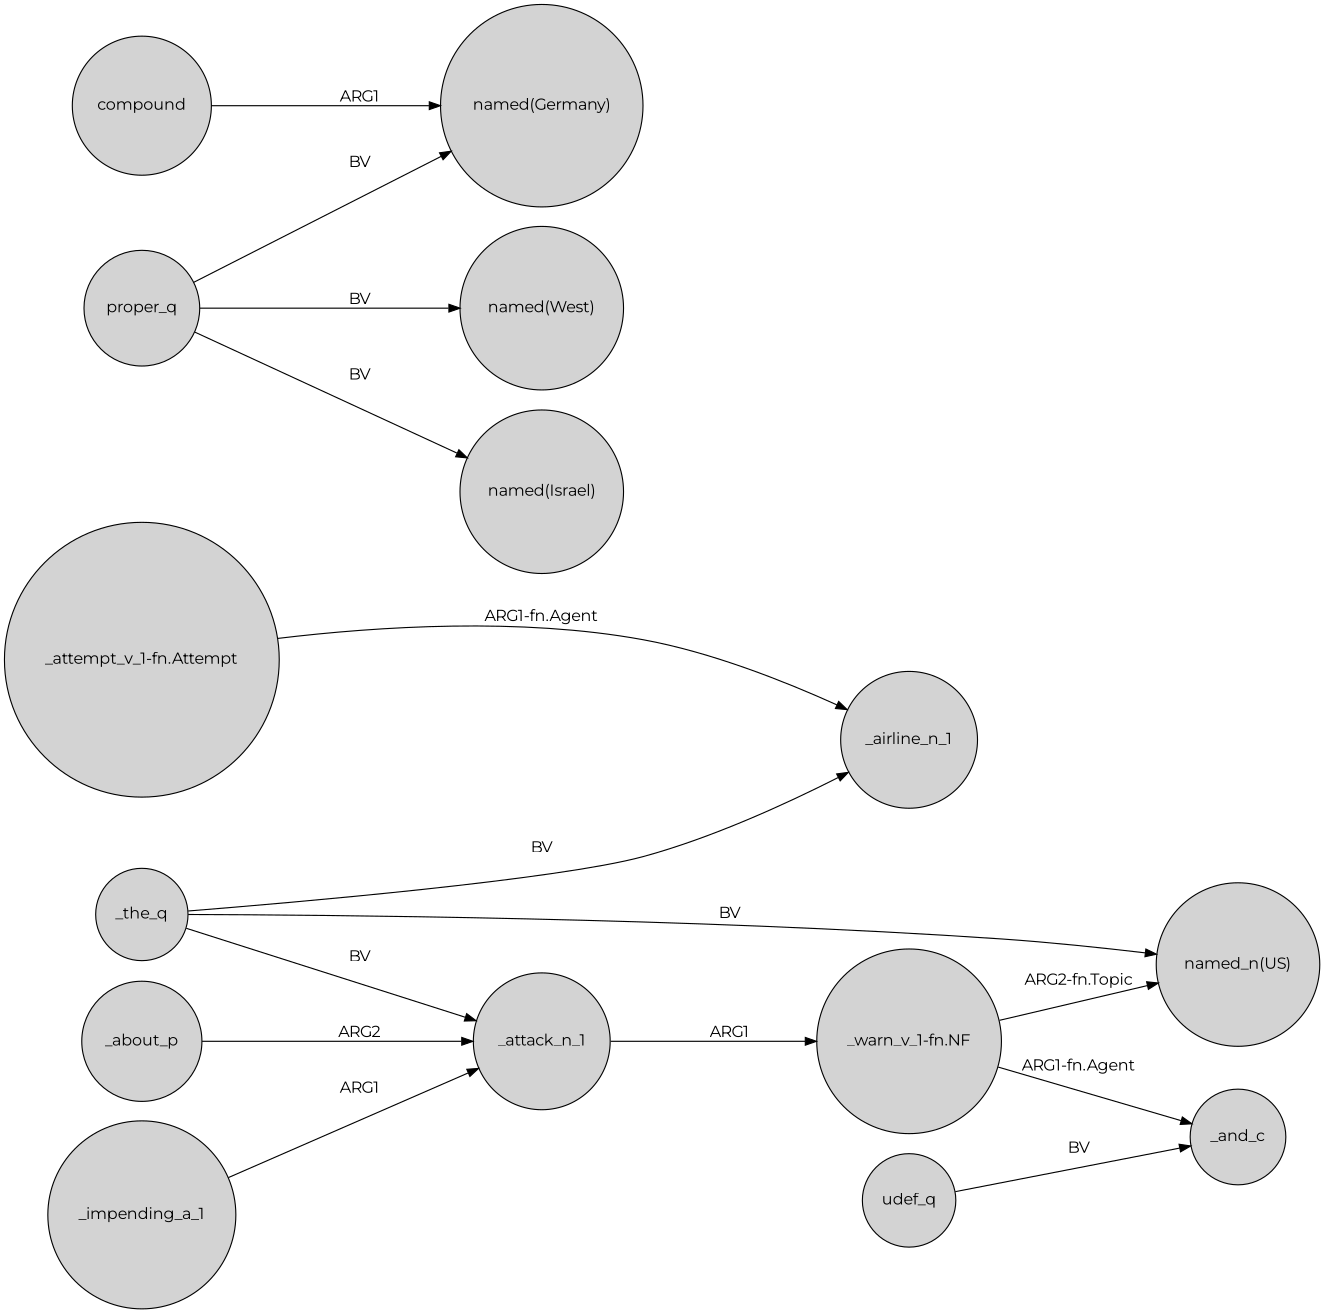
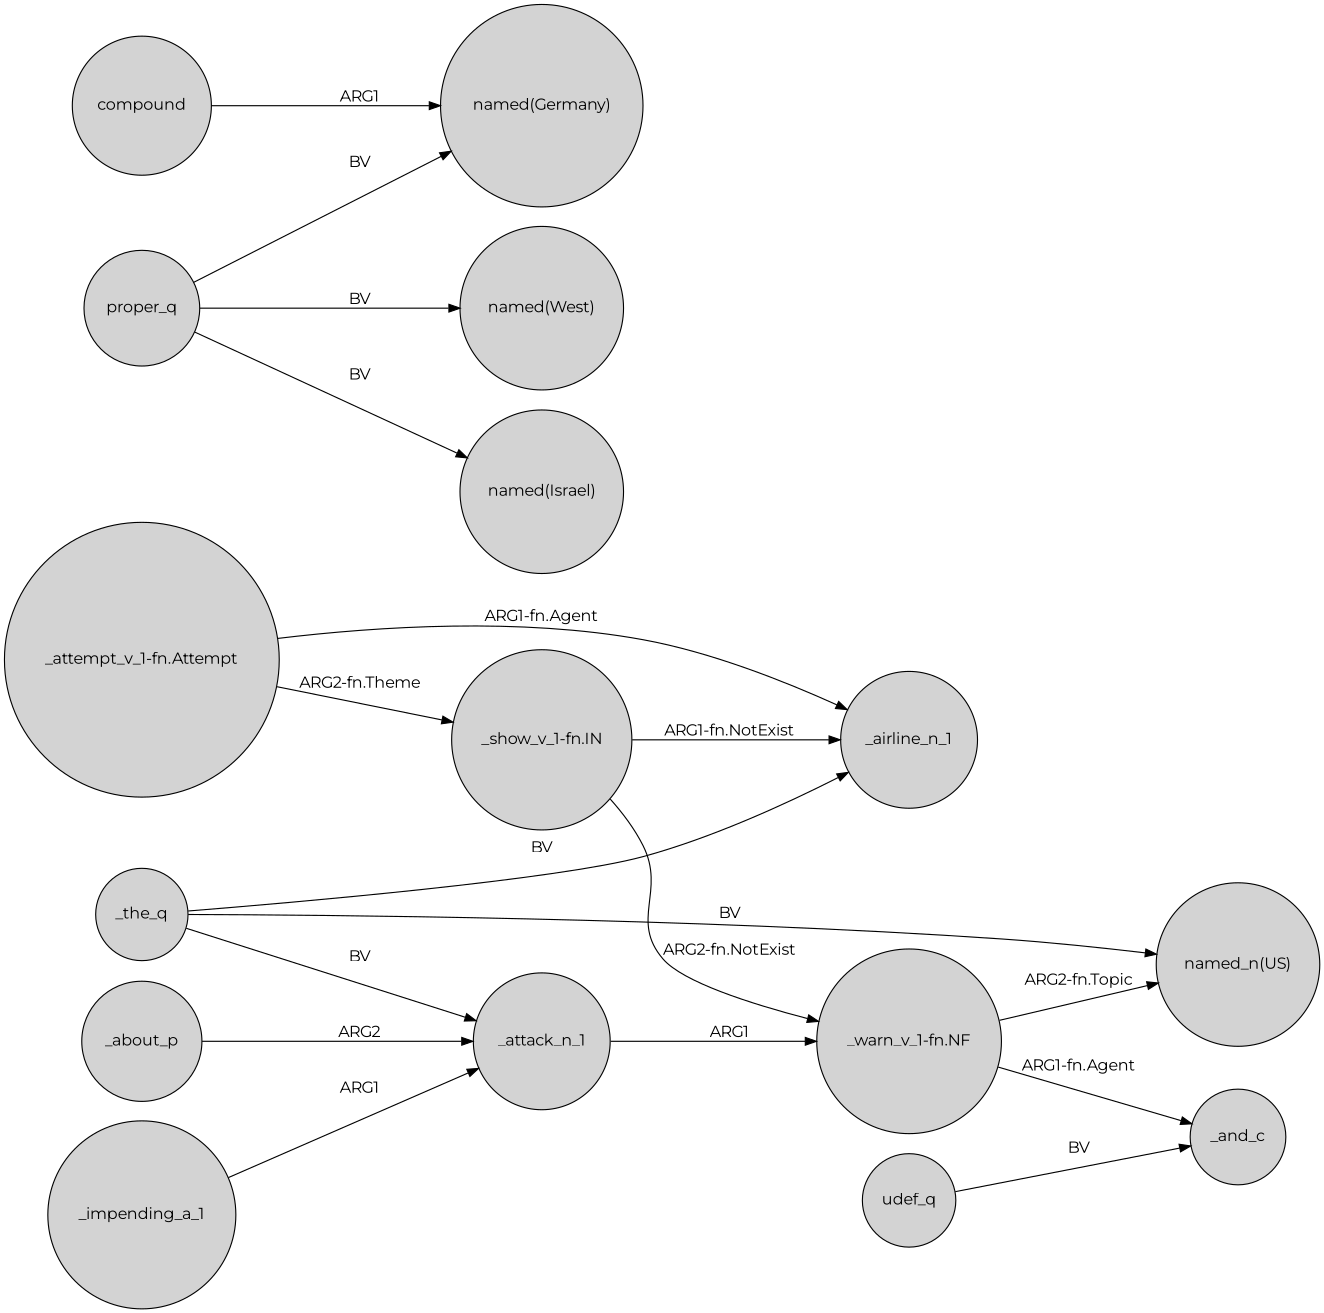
none -> (542, 740)
